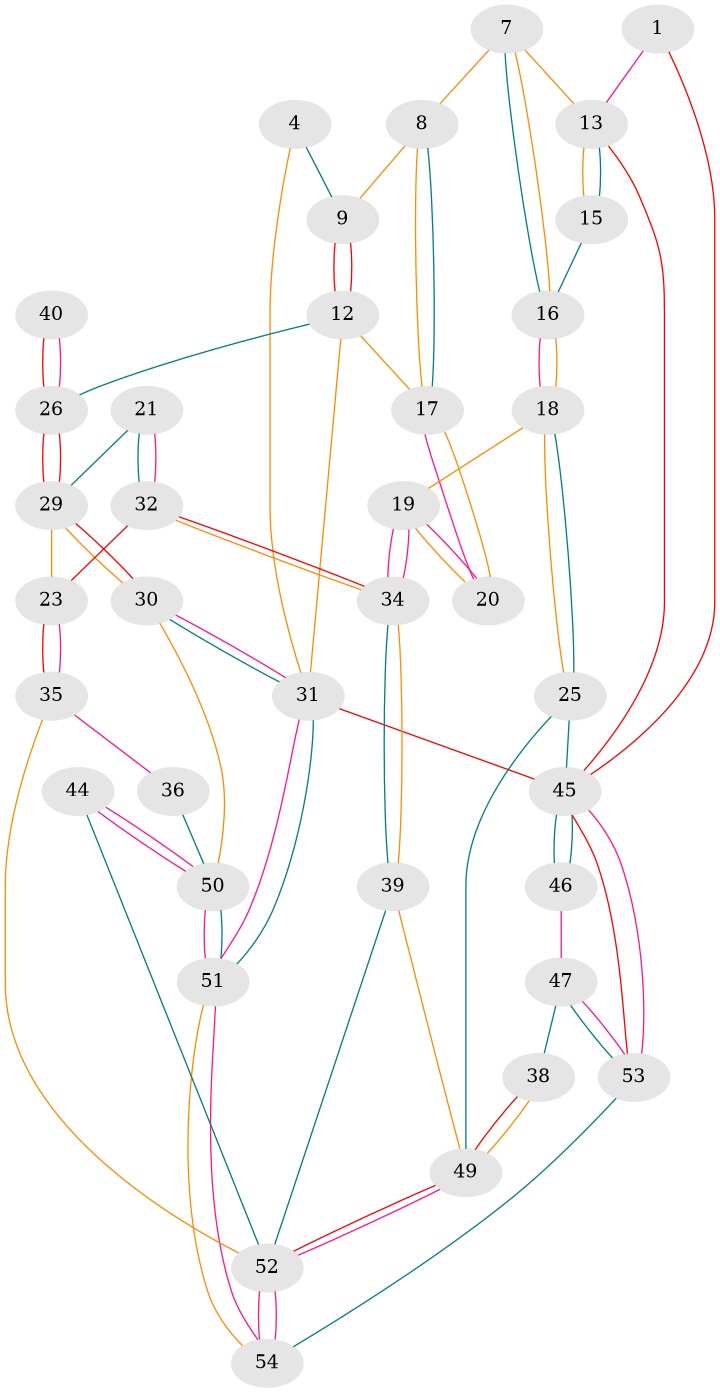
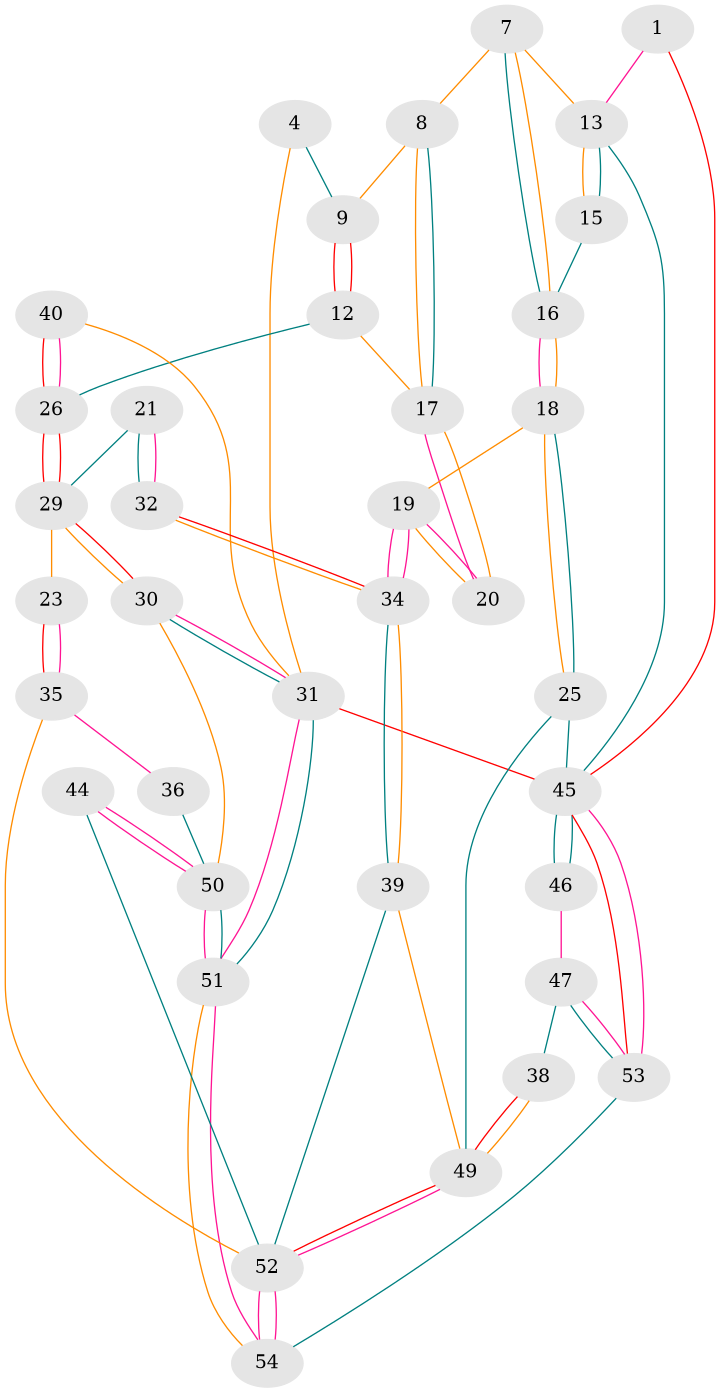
(664, 463) -> (664, 463)
(326, 505) -> (229, 471)
(111, 542) -> none
